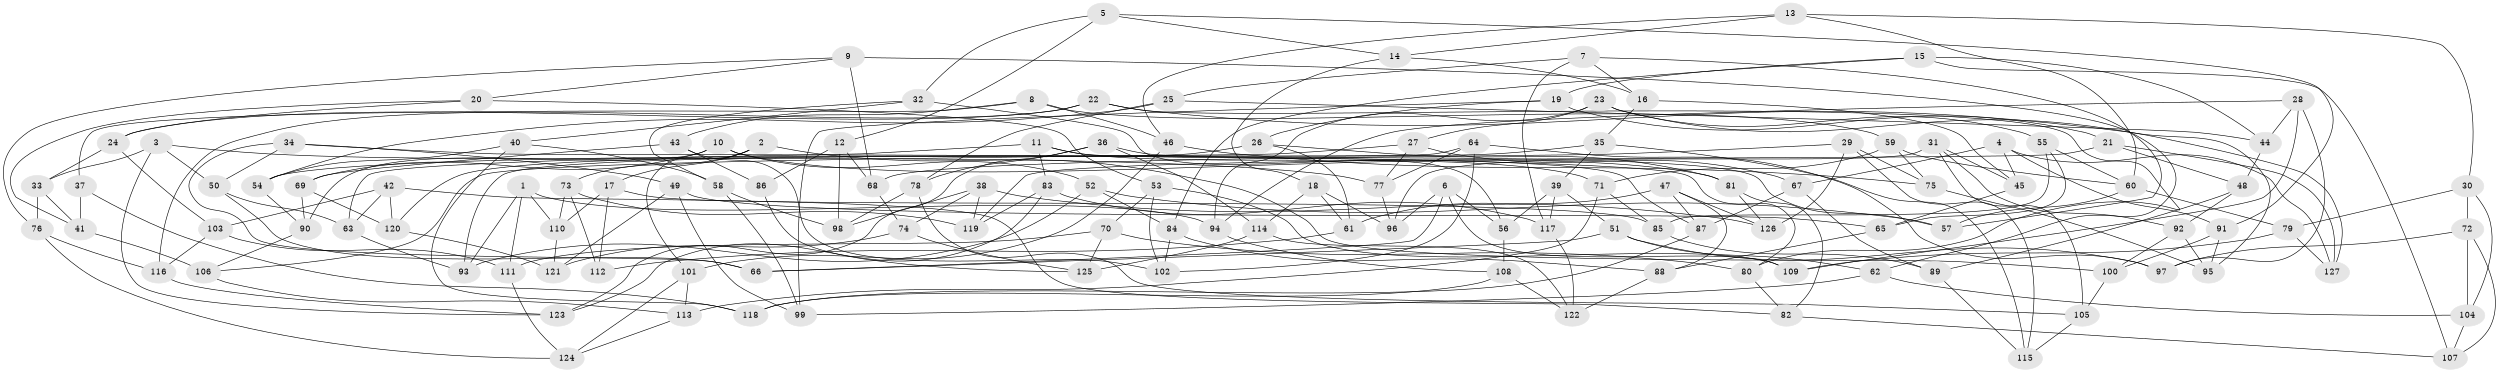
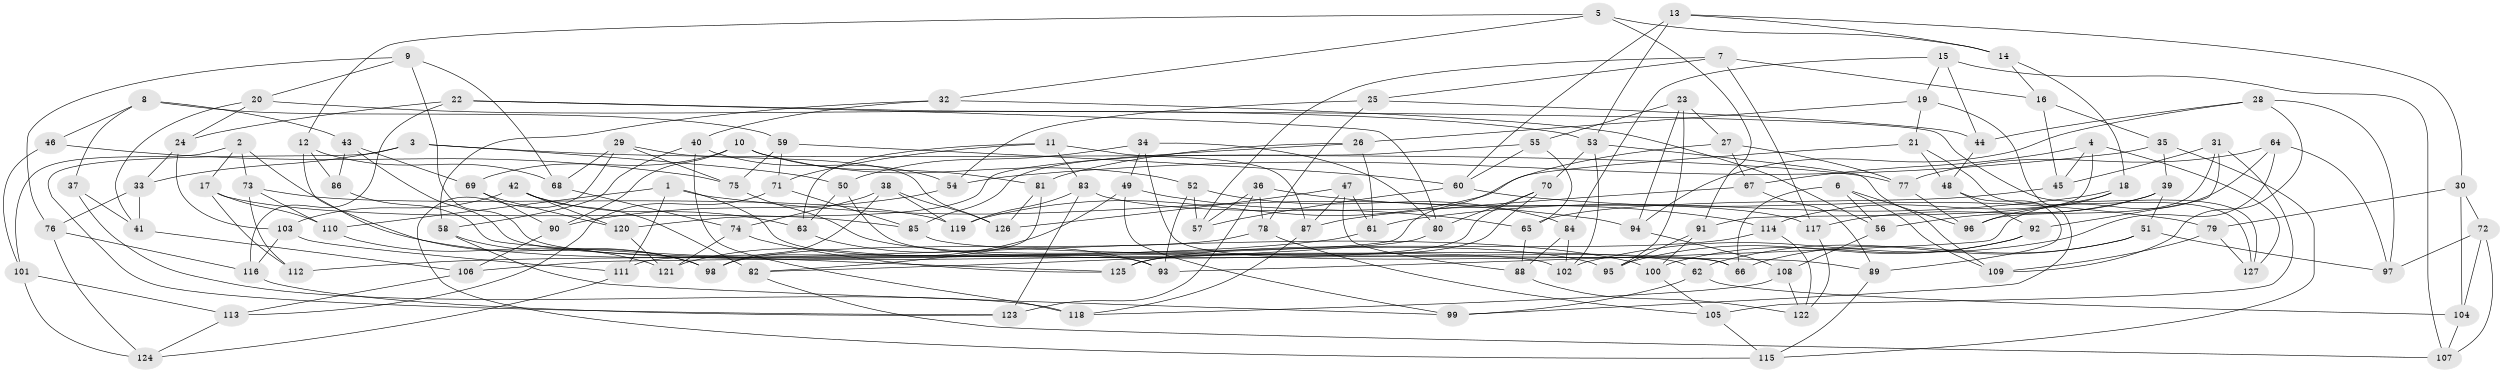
(1432, 35) -> (1631, 77)
